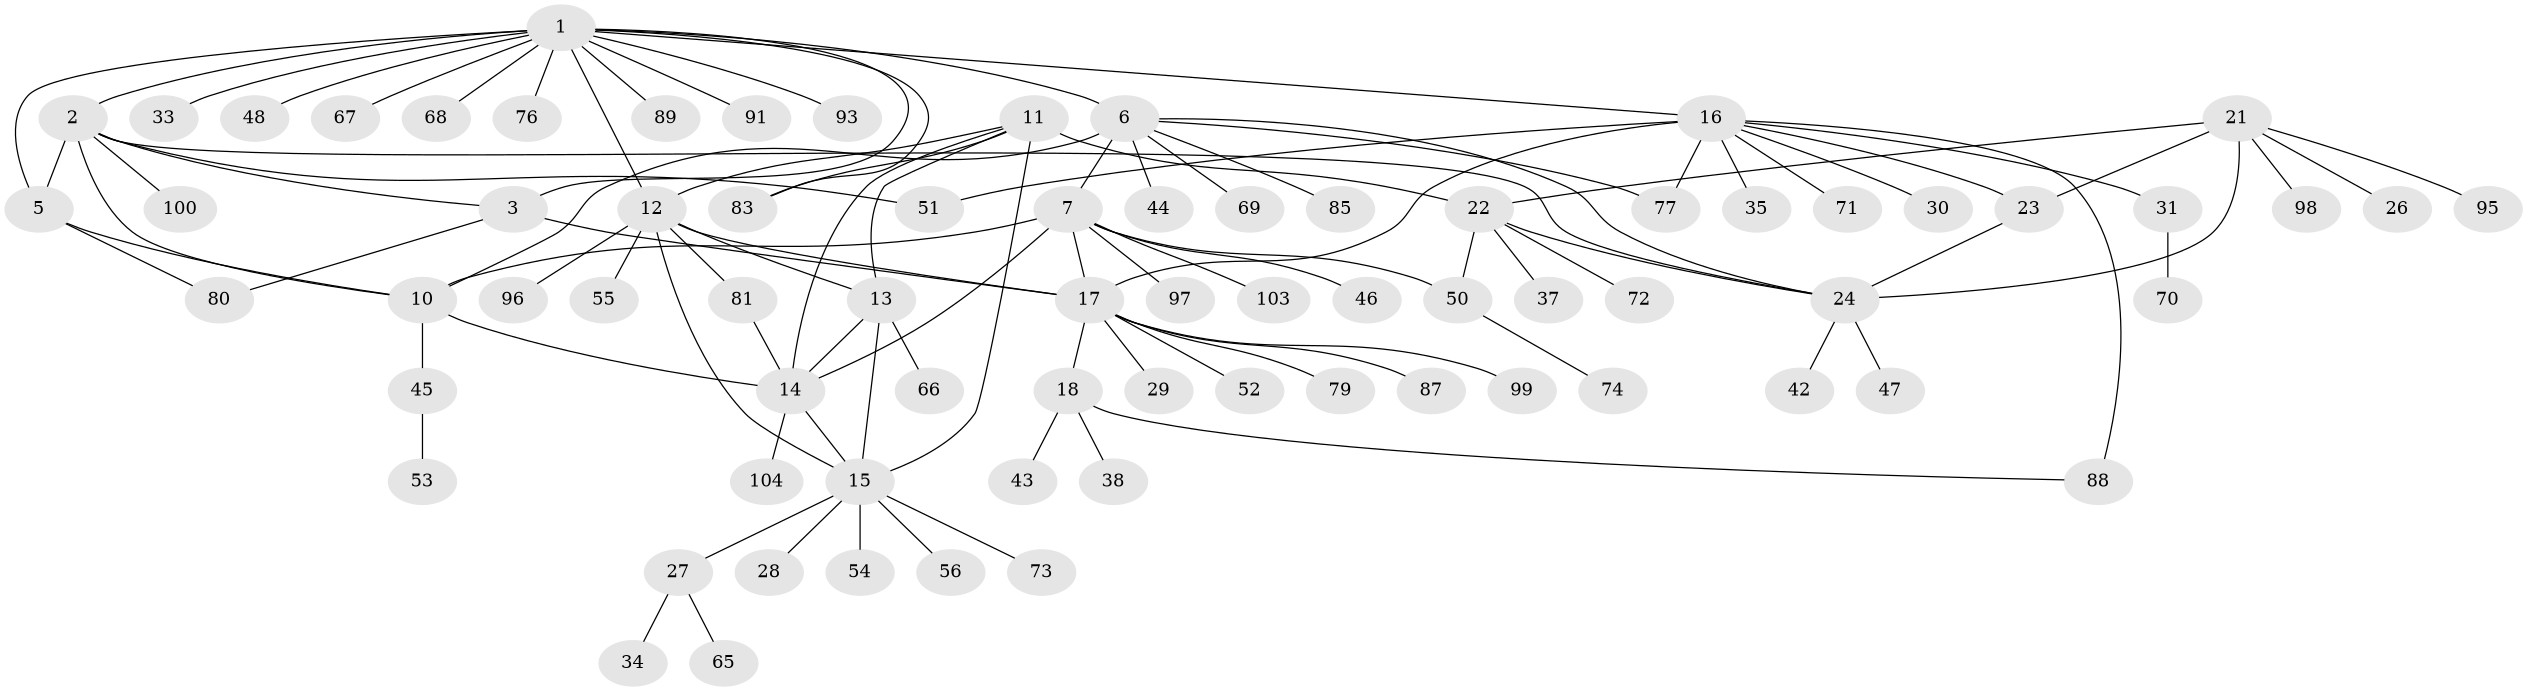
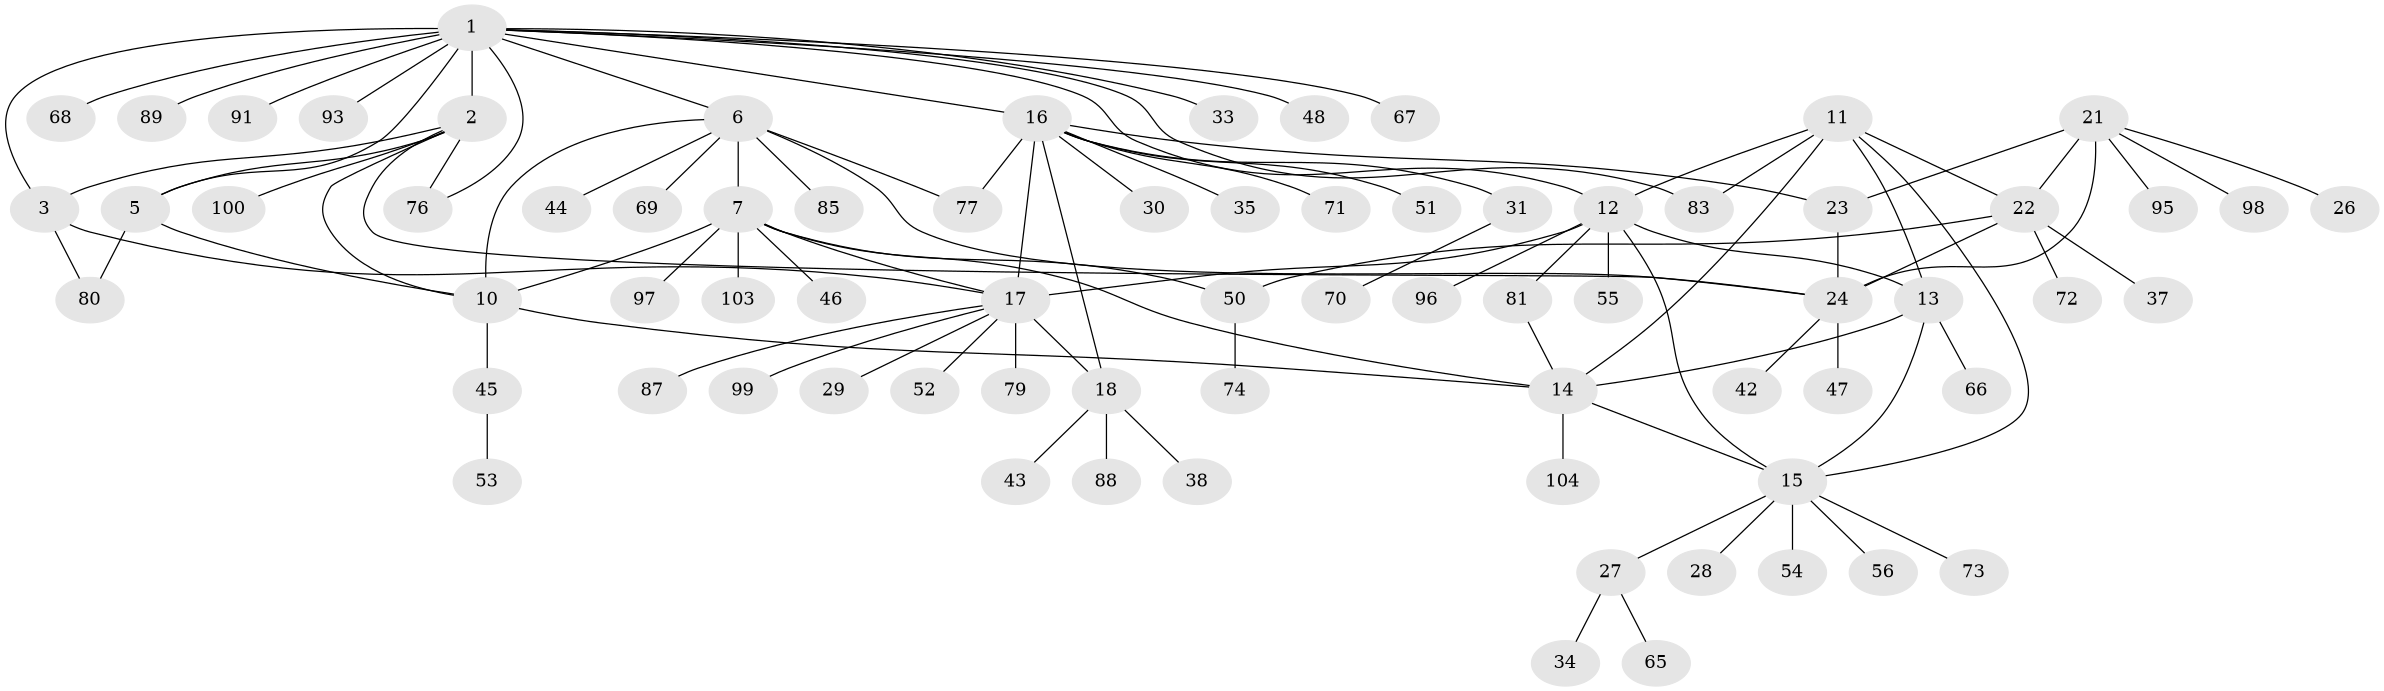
(496, 179) -> (445, 164)
(2085, 202) -> (1072, 255)
